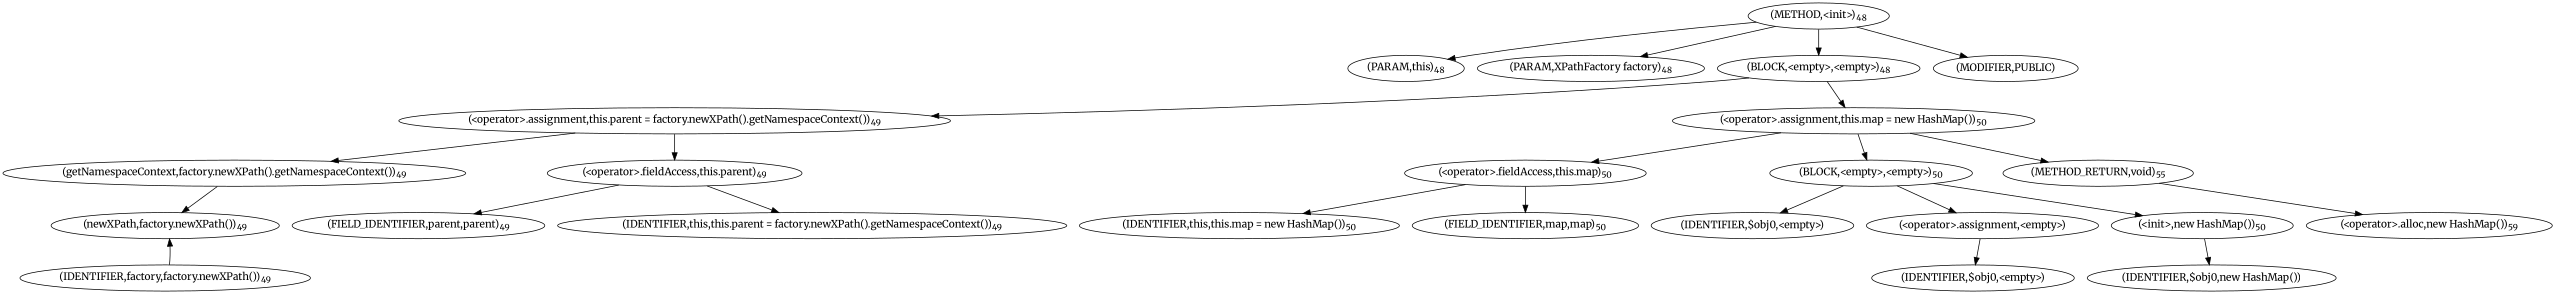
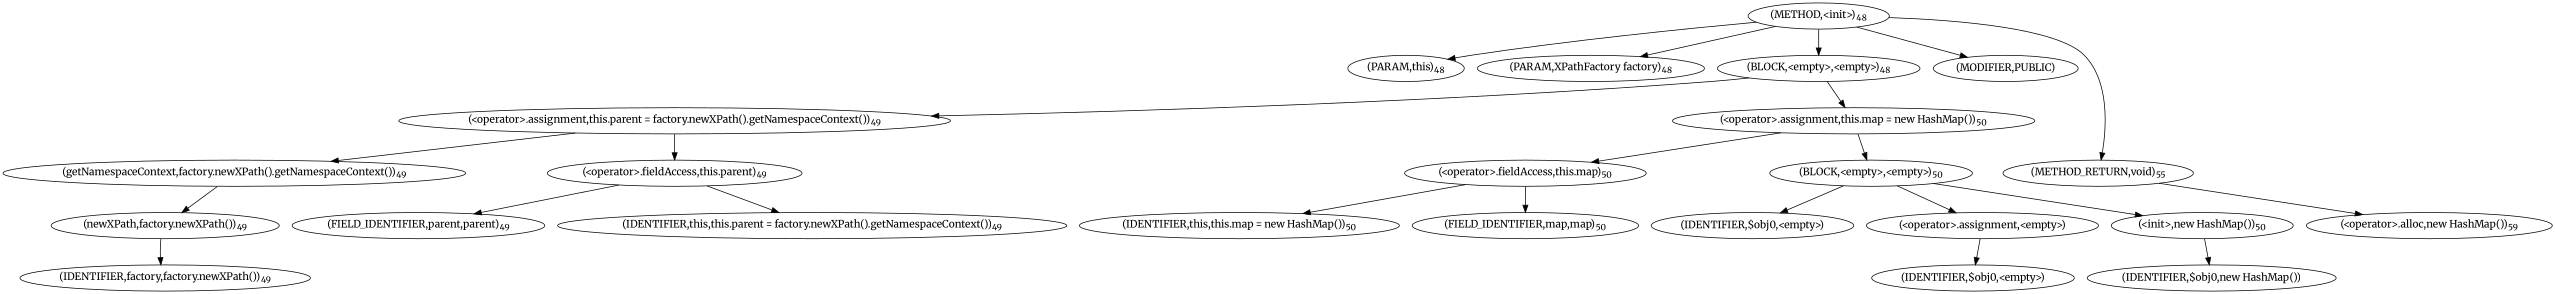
(1975, 147) -> (2040, 35)
(170, 256) -> (160, 248)
